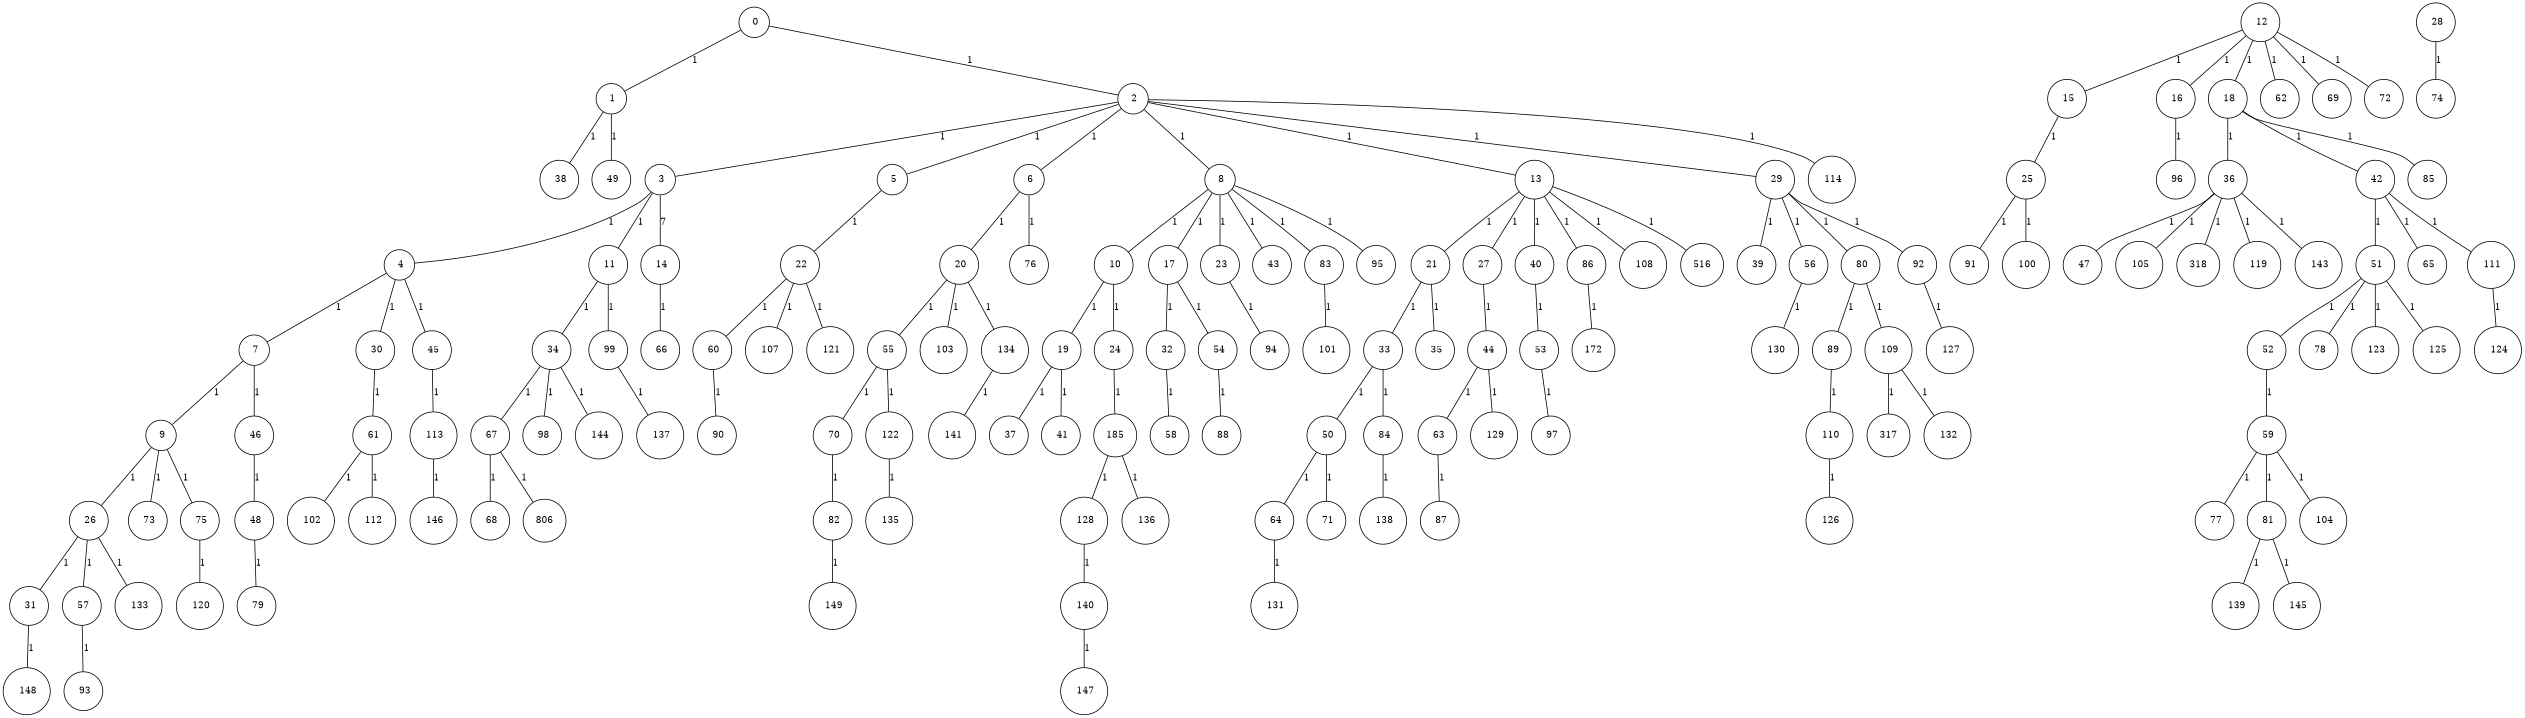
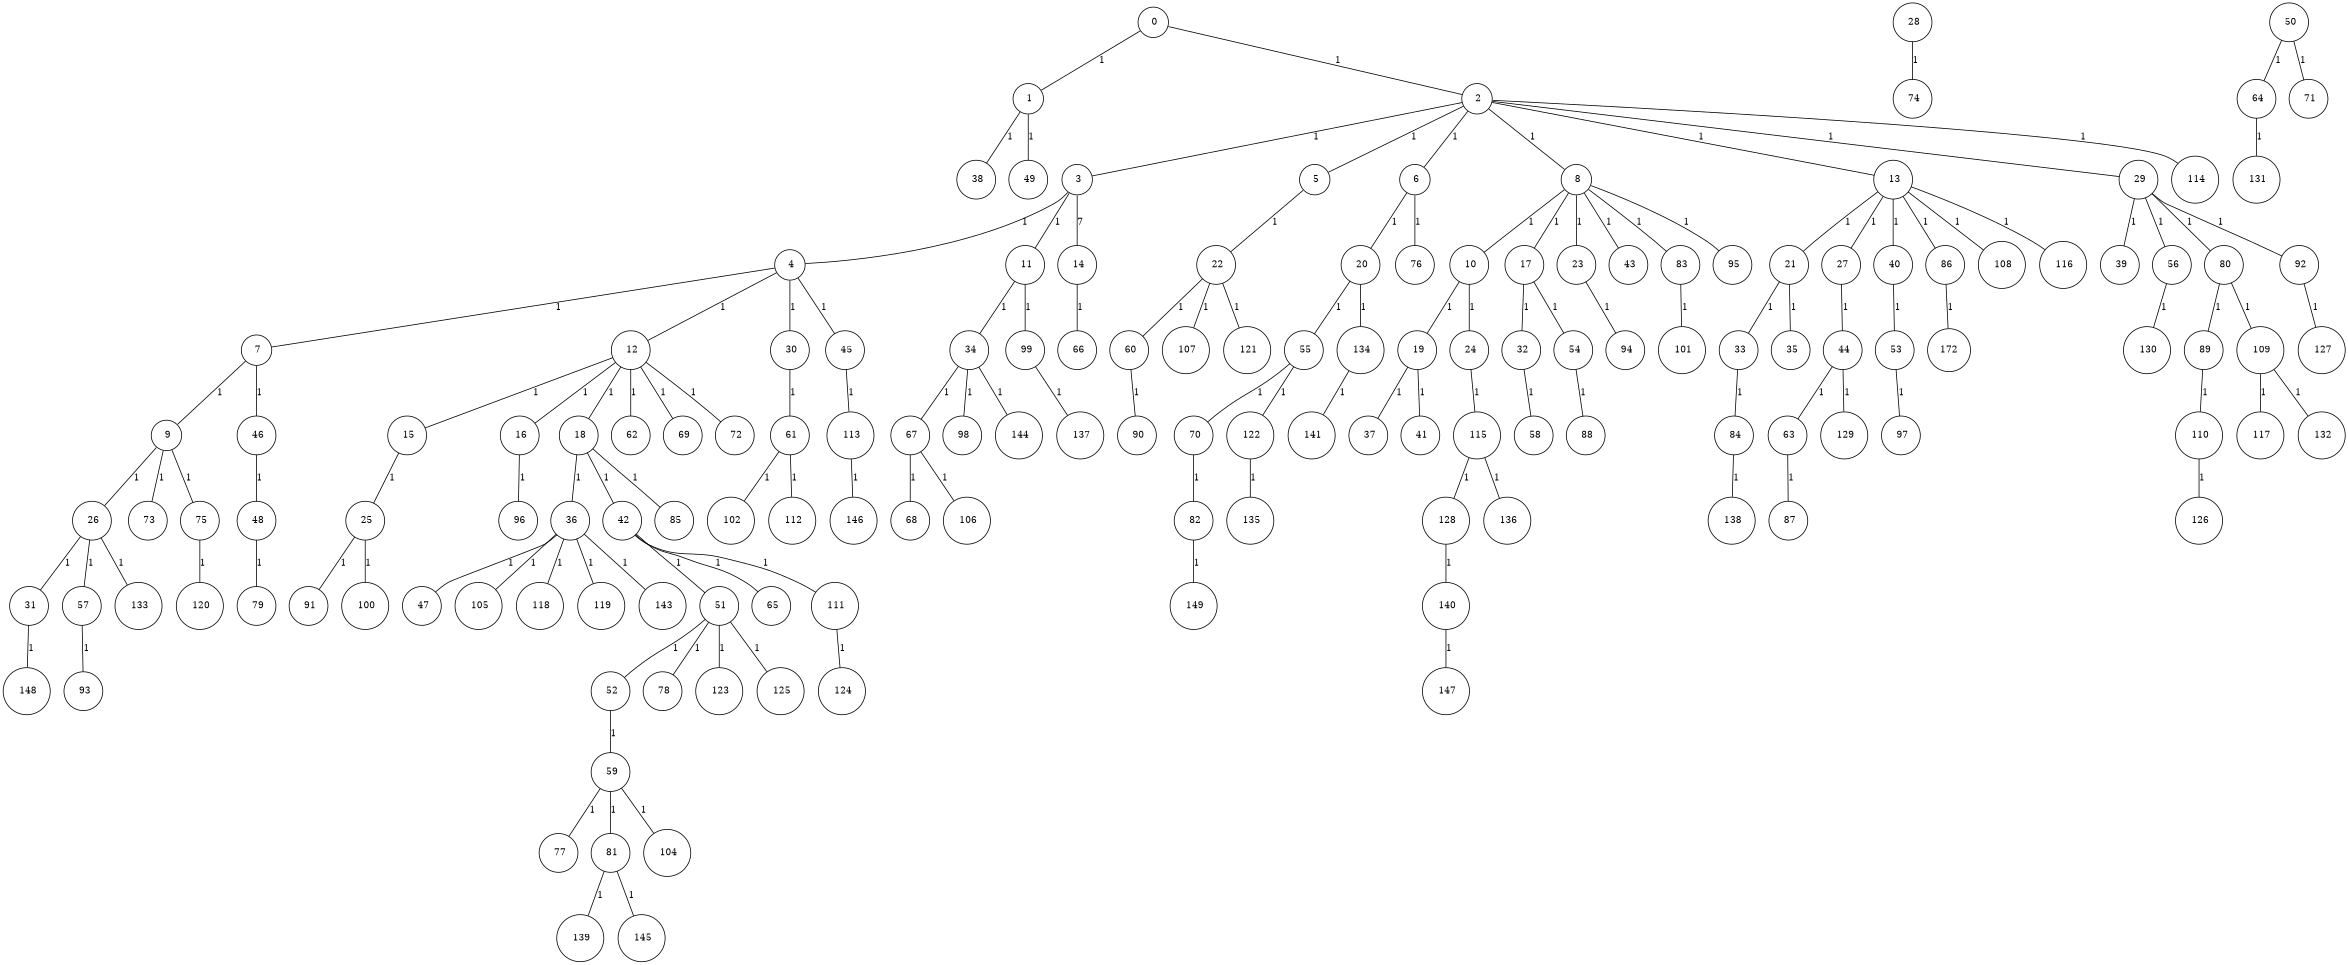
(1702, 265) -> (2063, 265)
(2198, 265) -> (540, 606)
none -> (712, 307)
(944, 350) -> none
(1355, 393) -> none
(1115, 435) -> (1477, 435)
(1888, 435) -> (2260, 435)
(545, 521) -> (967, 521)
